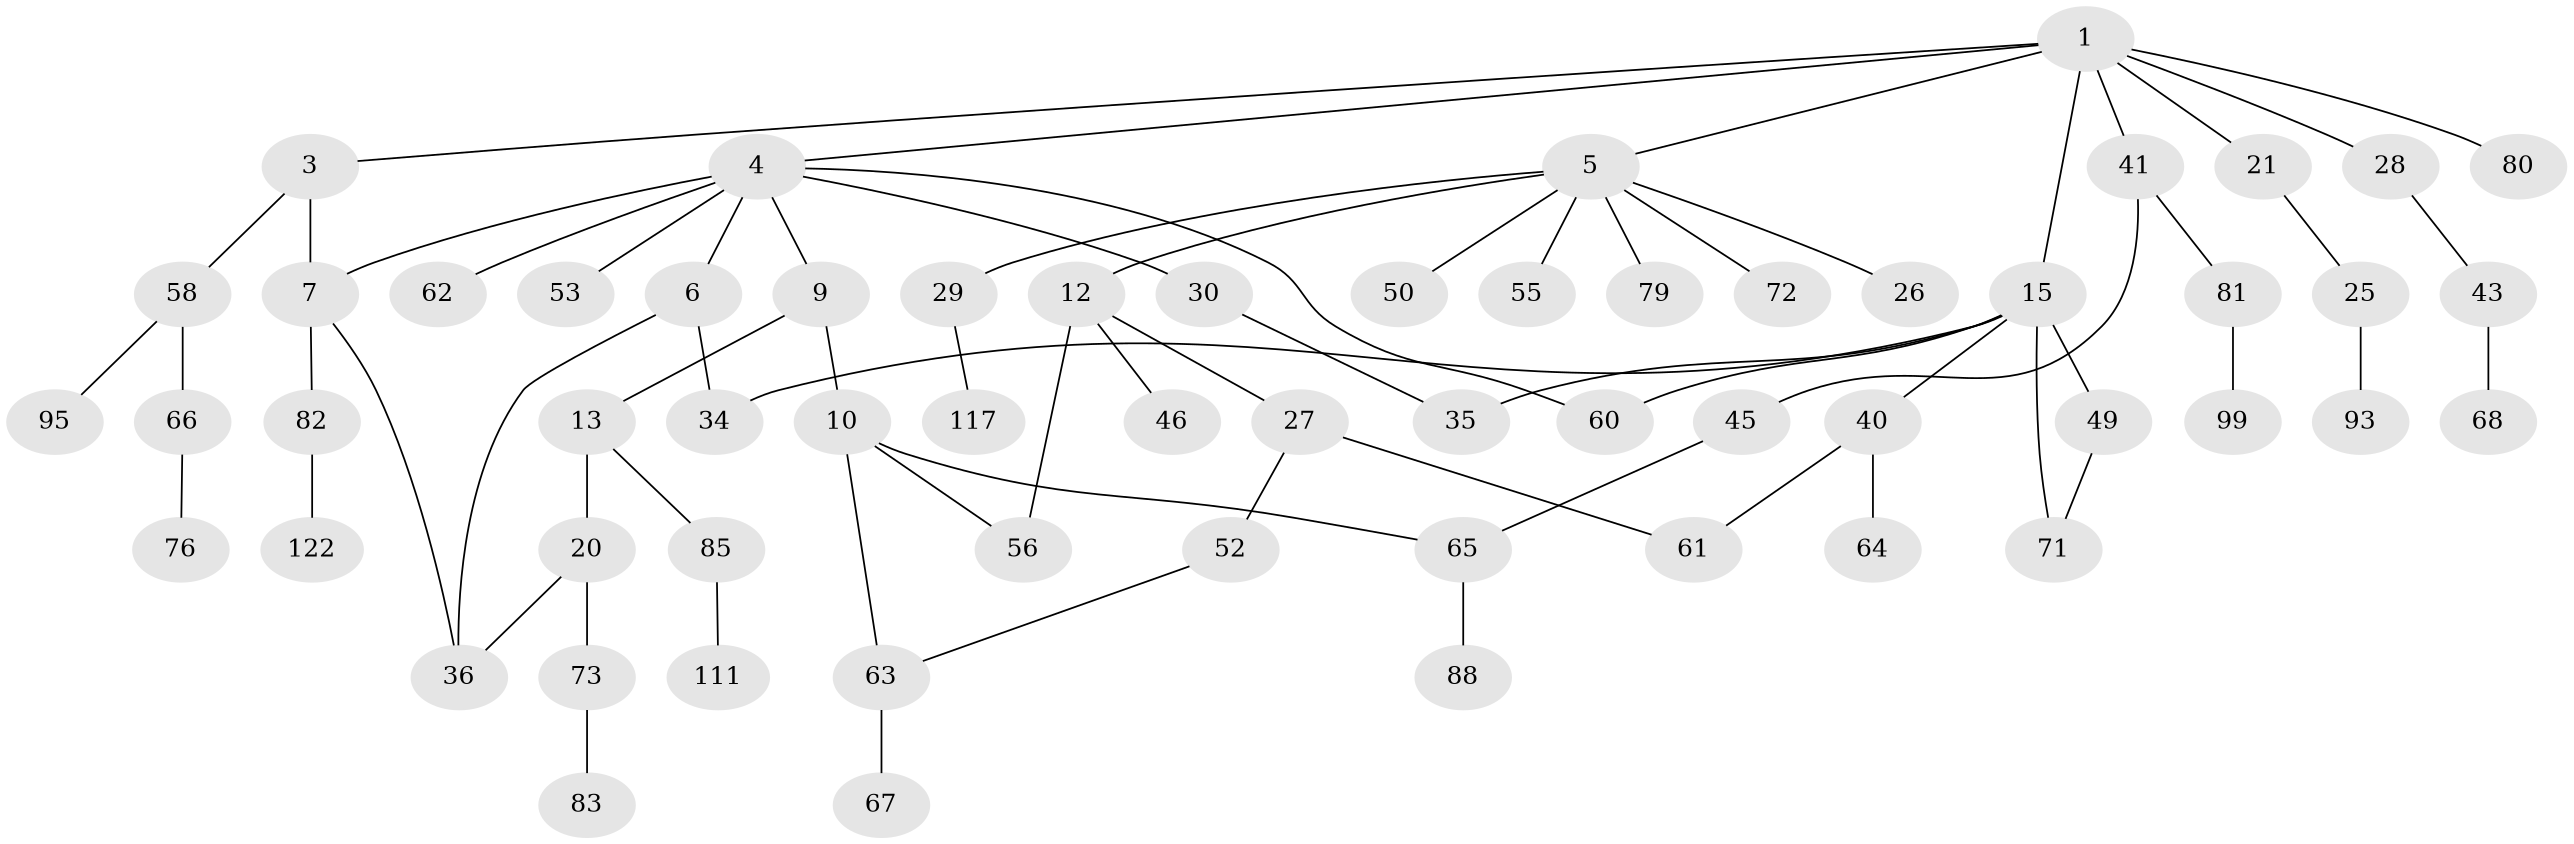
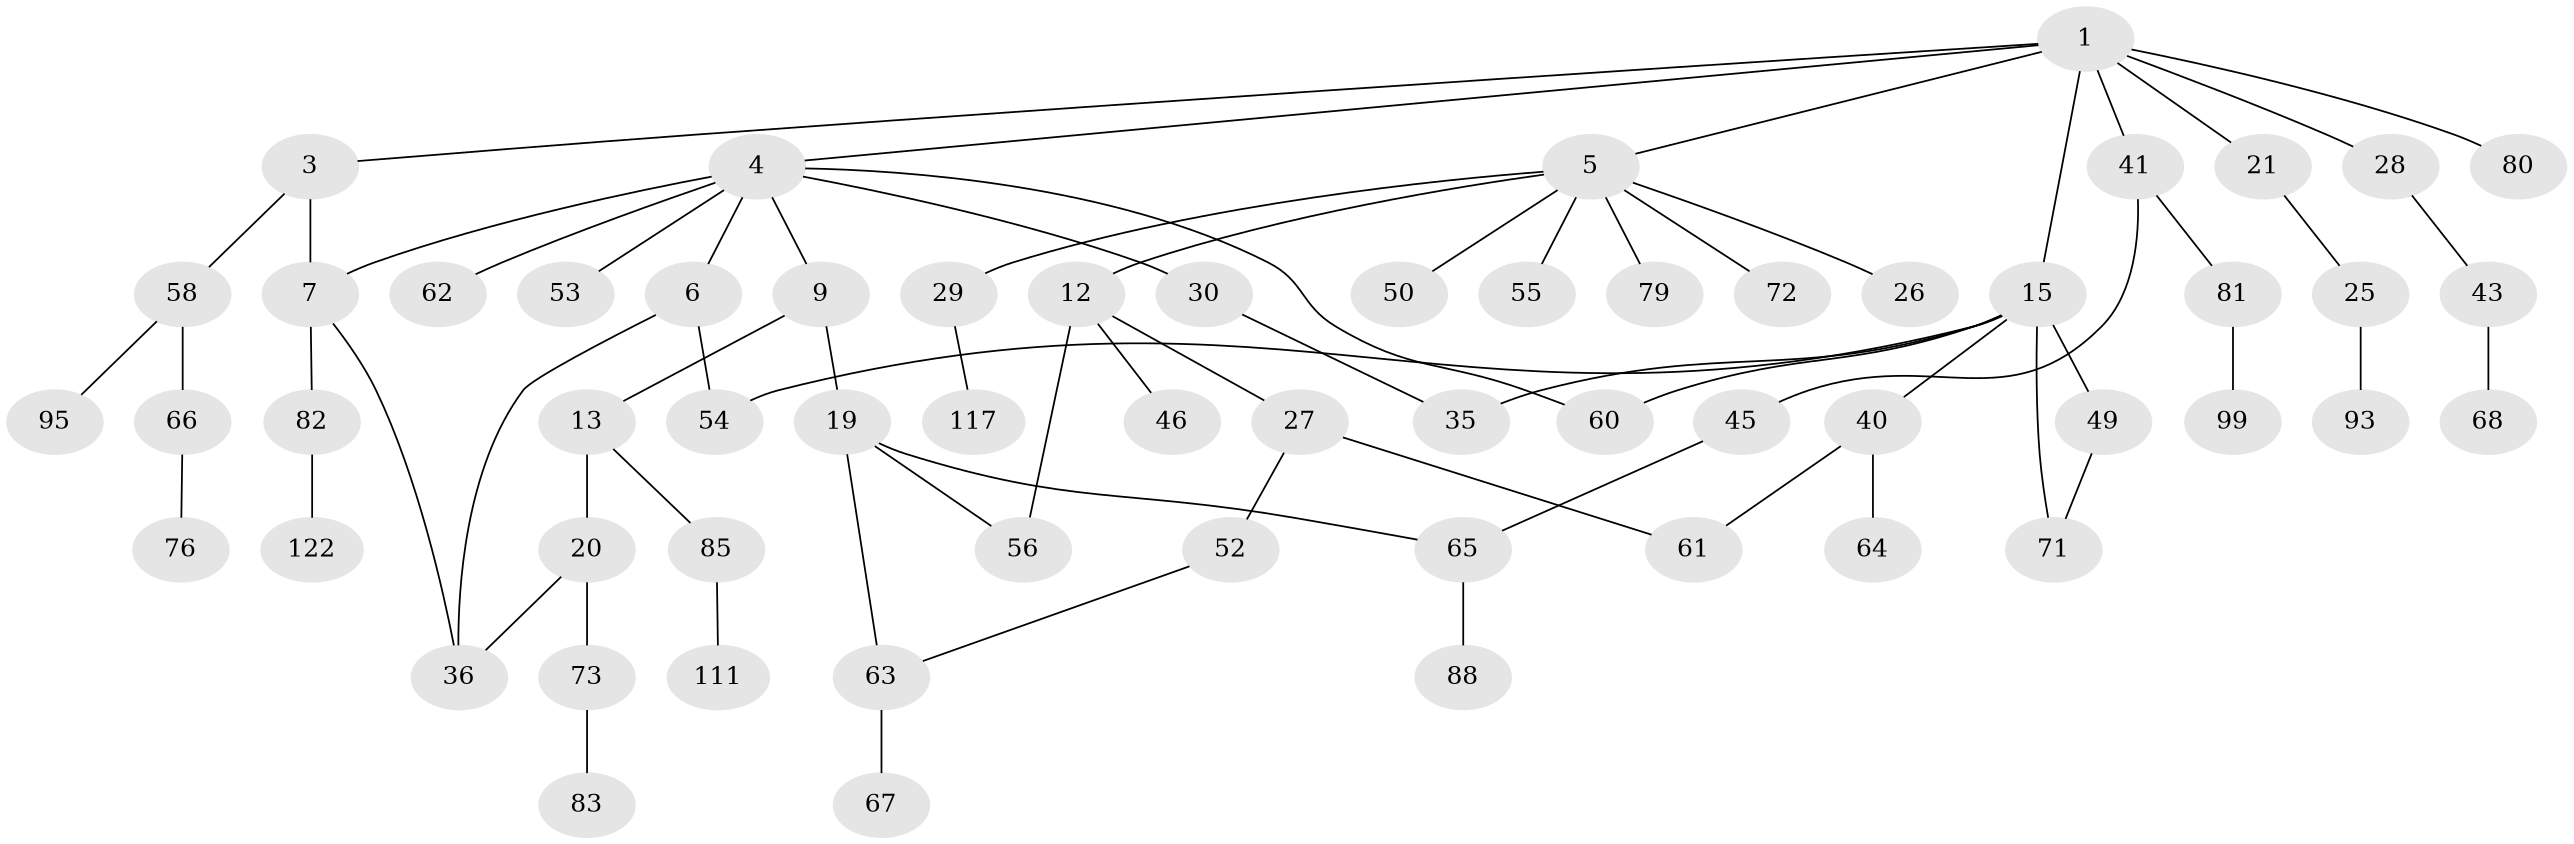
(715, 422) -> (715, 422)
(842, 422) -> (842, 422)
